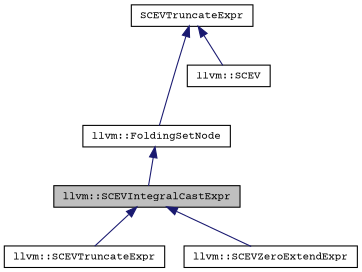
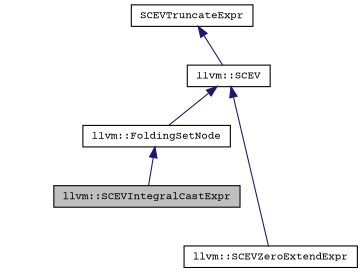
(172, 81) -> (188, 109)
(214, 229) -> (251, 172)
(84, 257) -> none
